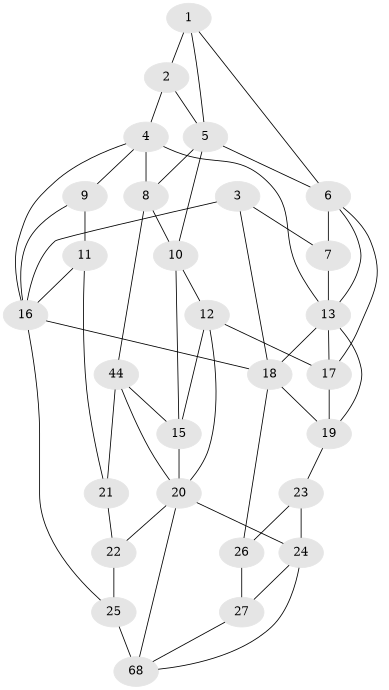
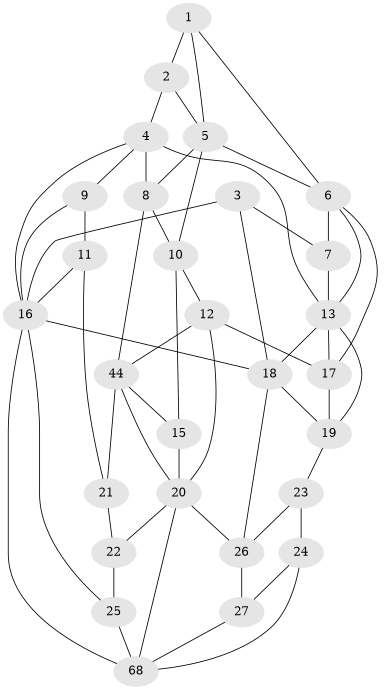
(193, 375) -> (165, 343)
none -> (8, 523)
(240, 523) -> (210, 523)
